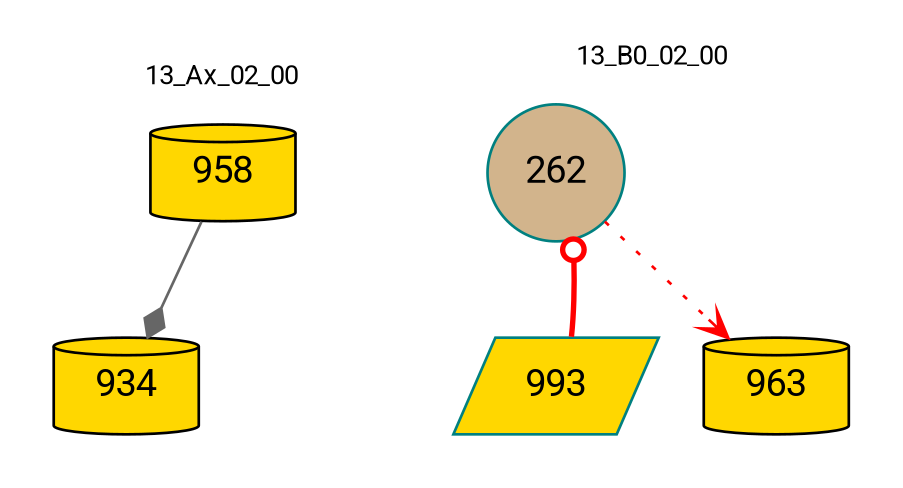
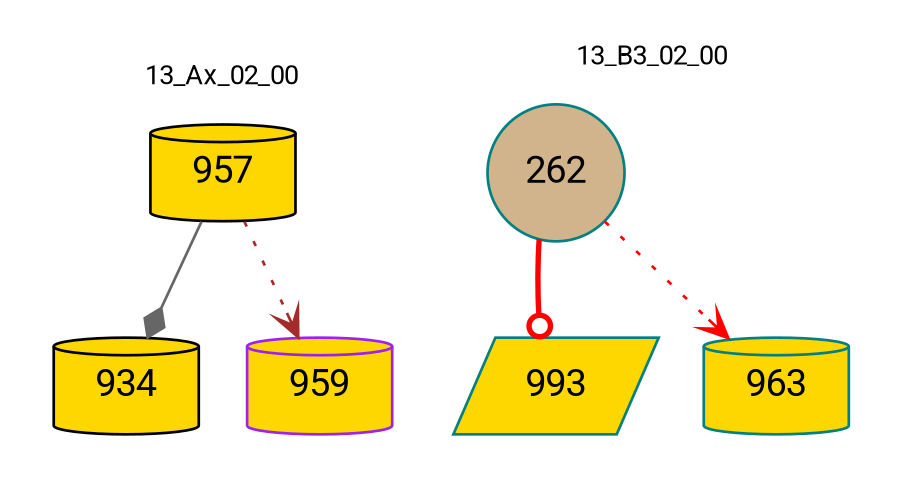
(653, 58) -> (653, 58)
(223, 173) -> (223, 173)
(574, 299) -> (538, 277)
none -> (320, 386)
(776, 386) -> (776, 386)
